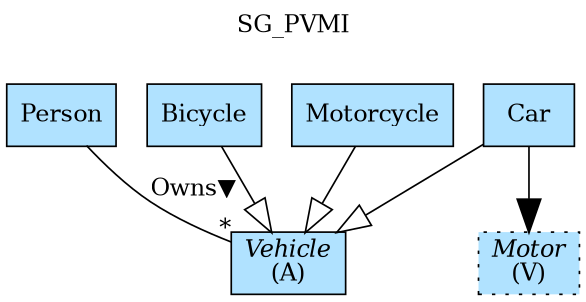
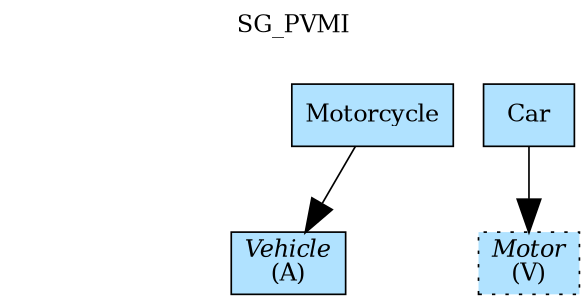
(61, 115) -> none
(204, 115) -> none
(339, 175) -> (339, 175)
(424, 180) -> none
